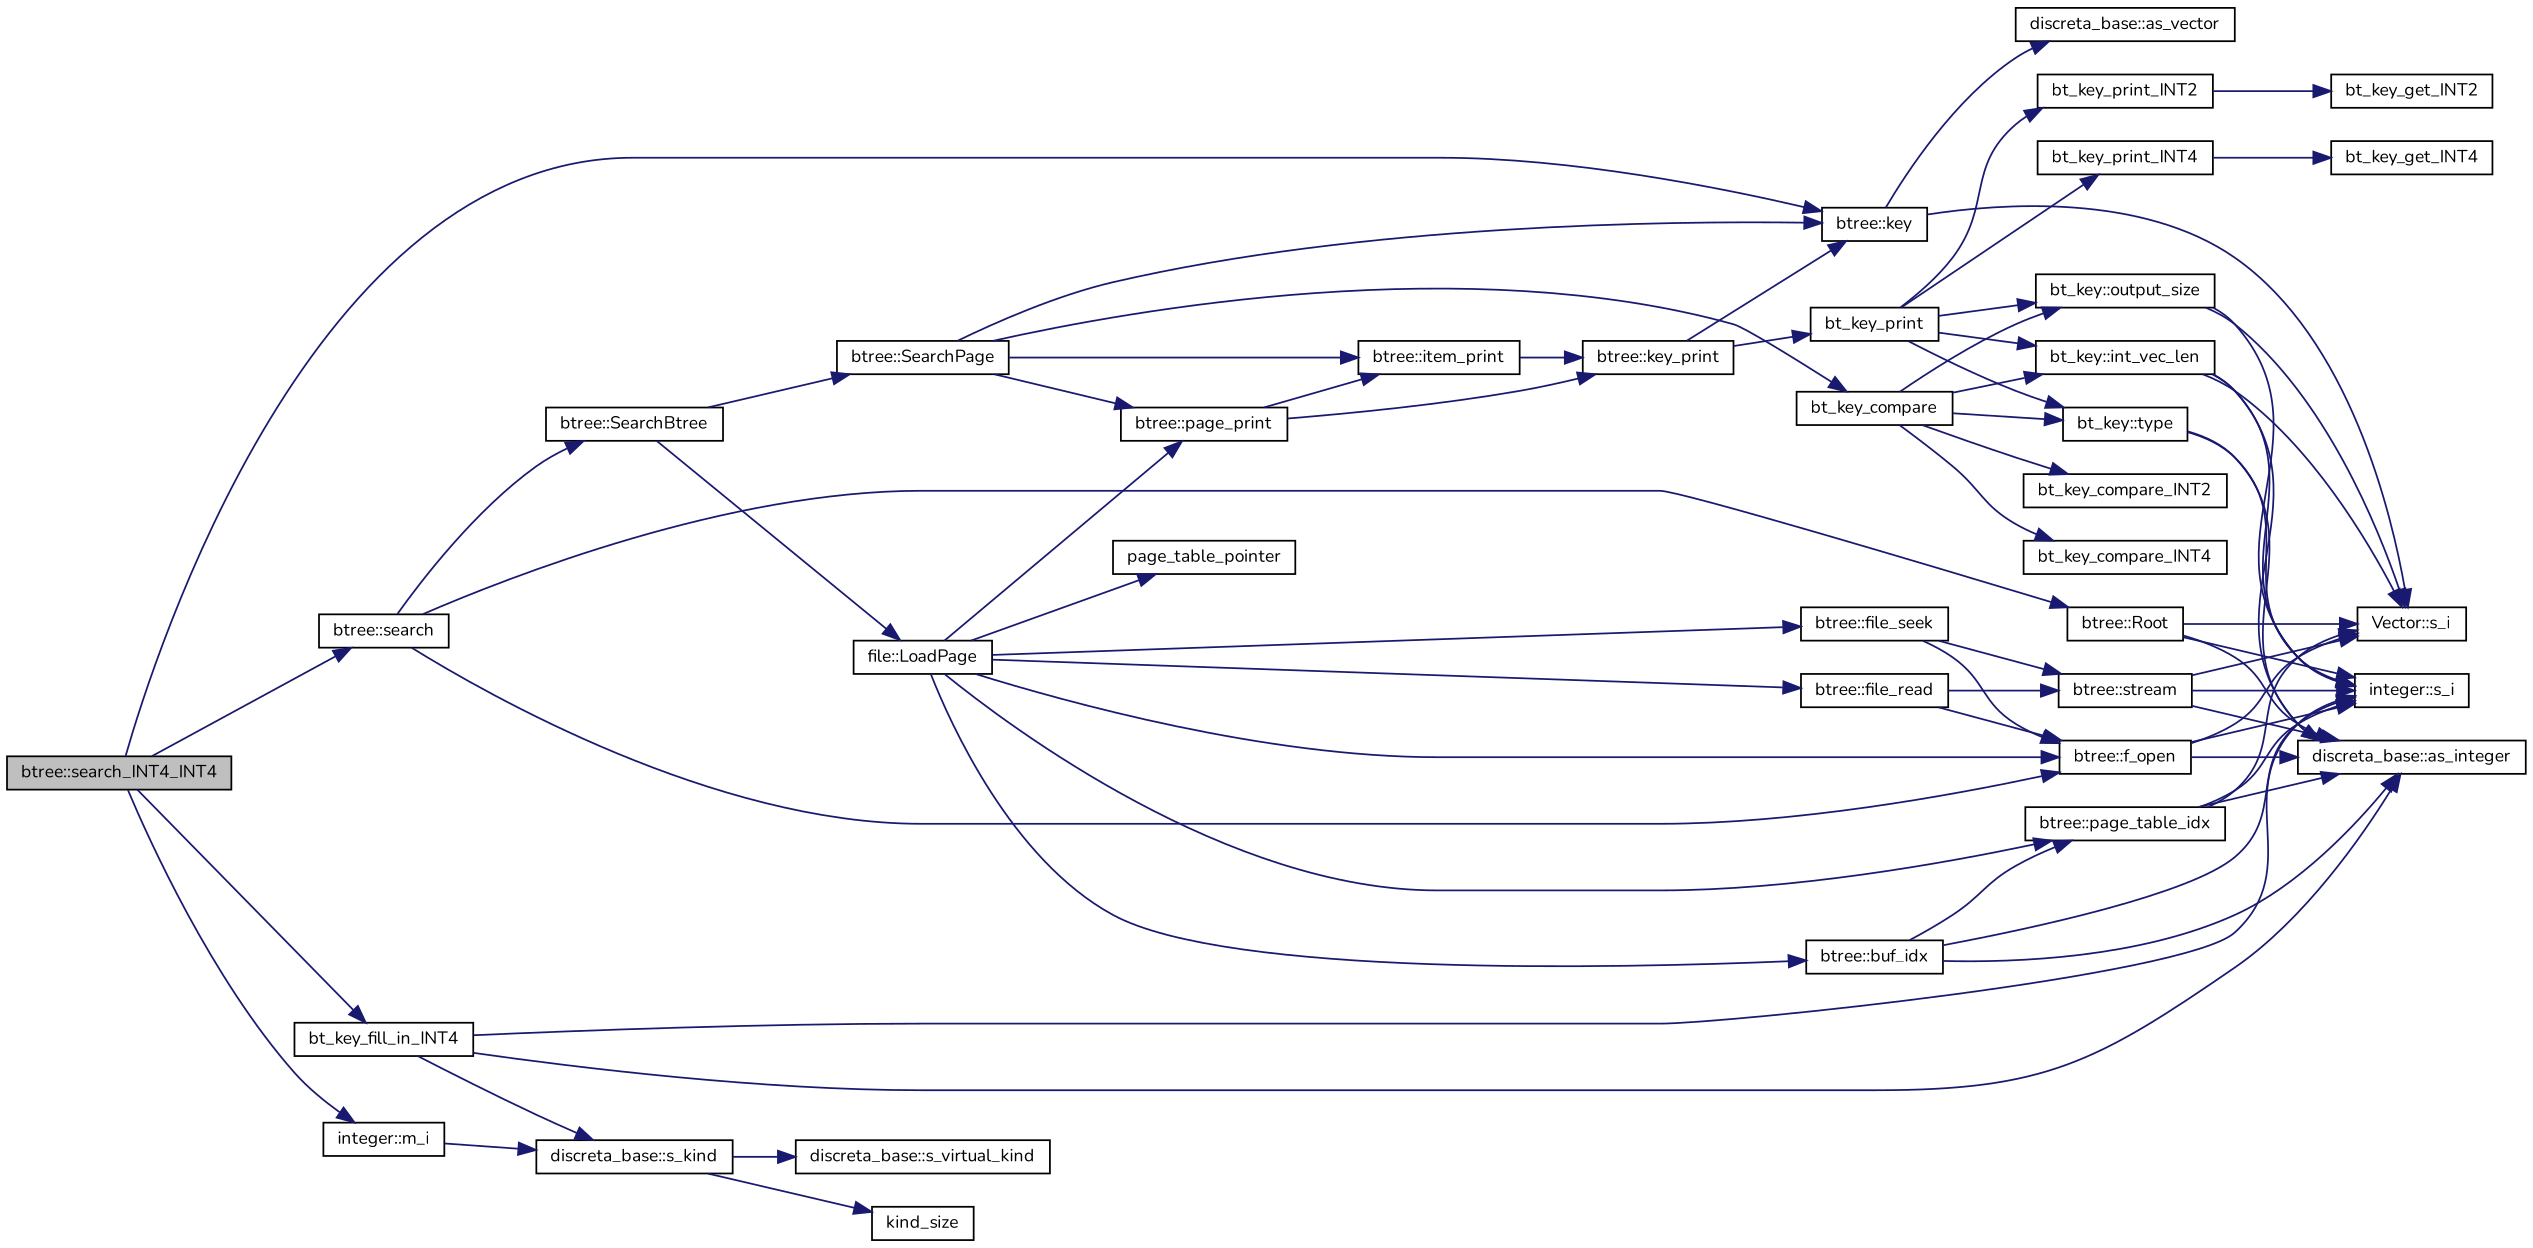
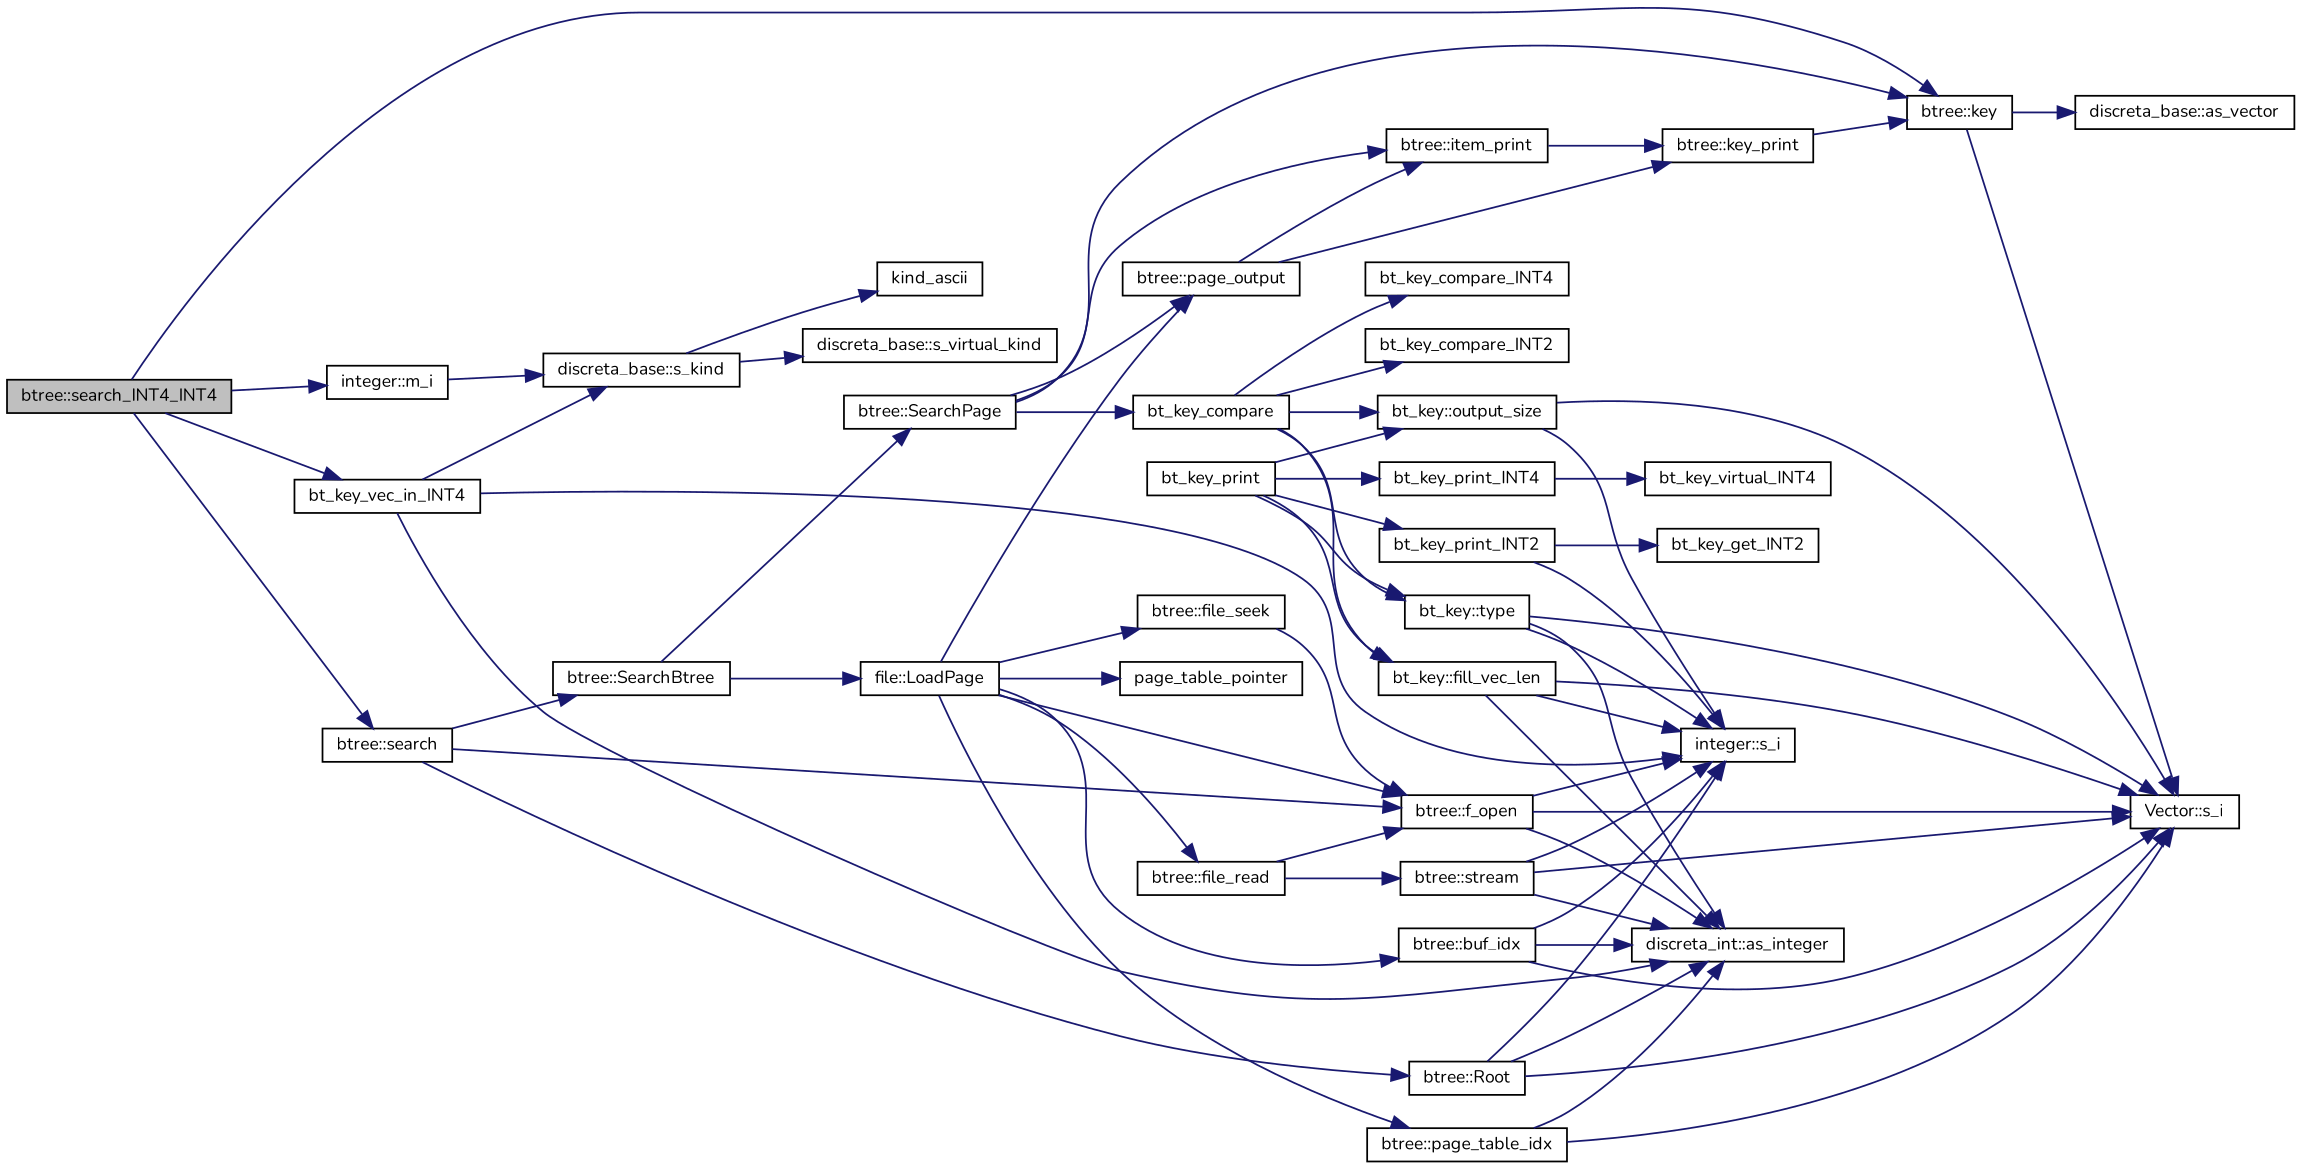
(2412, 158) -> (1738, 479)
(1749, 344) -> none
(2125, 358) -> (1467, 679)
(1204, 424) -> (1211, 279)
(1991, 655) -> none
none -> (1846, 667)
(2268, 755) -> (1614, 612)
(2412, 757) -> (1738, 945)
(1981, 892) -> (1851, 976)
(384, 1039) -> (387, 496)
(923, 1223) -> (930, 279)
